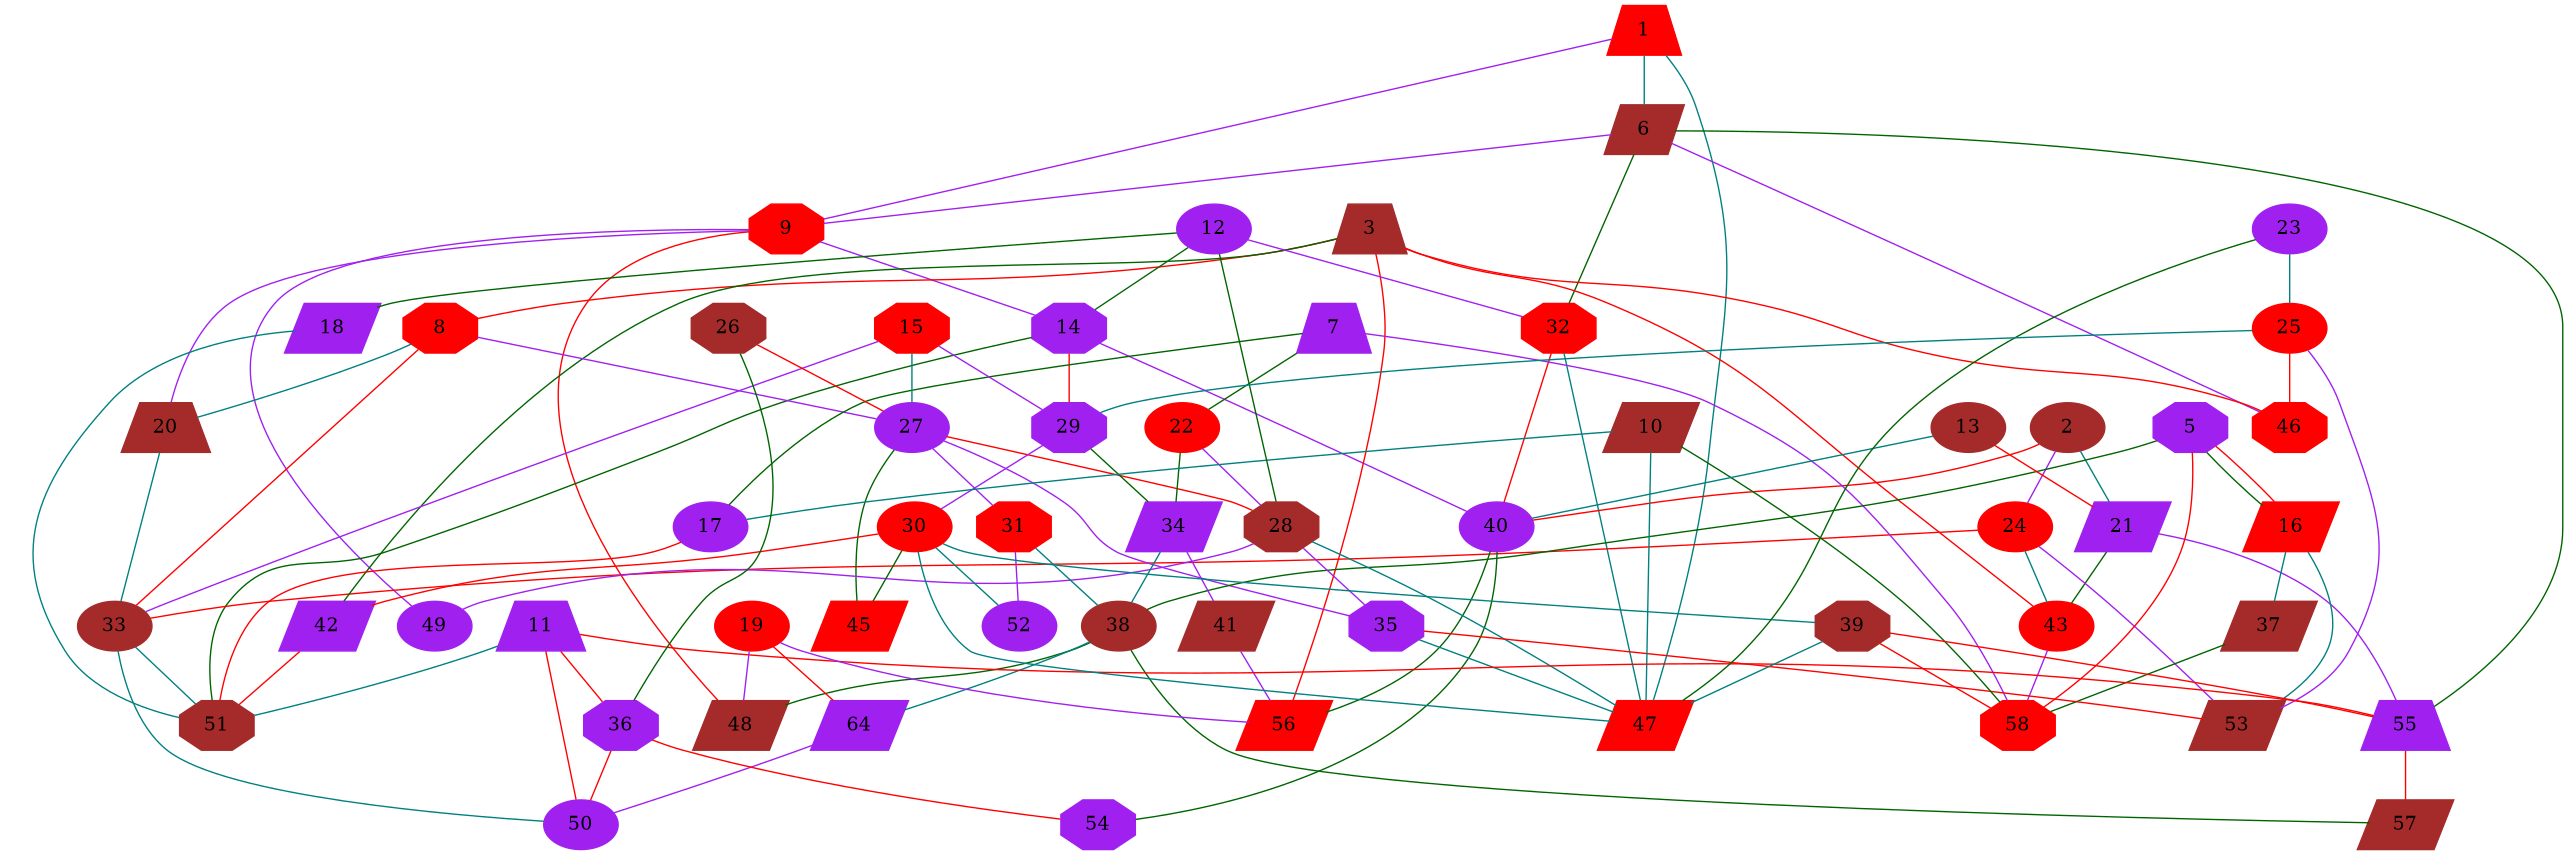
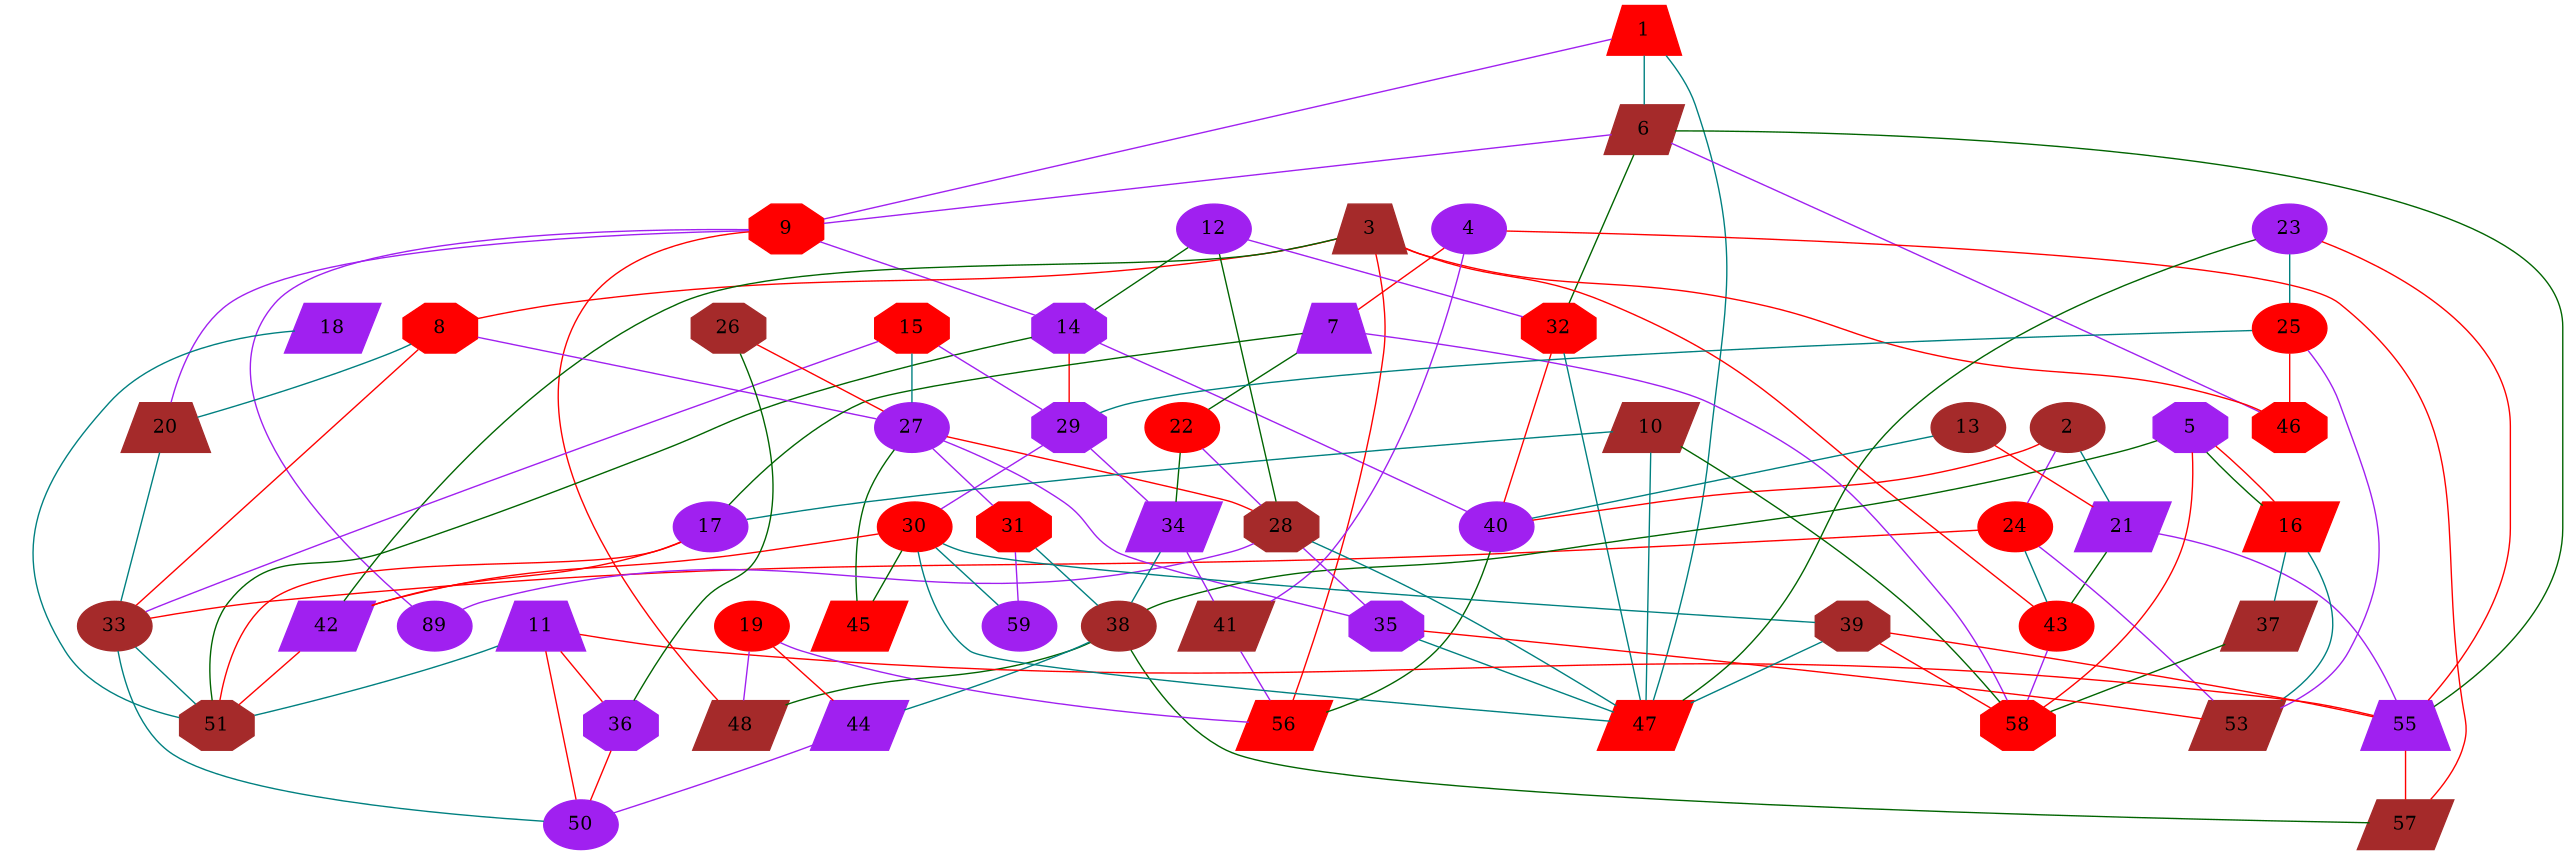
none -> (1469, 229)
(776, 264) -> none
none -> (2510, 435)
(1107, 463) -> (1107, 463)
none -> (527, 576)
(435, 626) -> (435, 626)
(1020, 626) -> (1020, 626)
(860, 725) -> (860, 725)
(1098, 825) -> none
